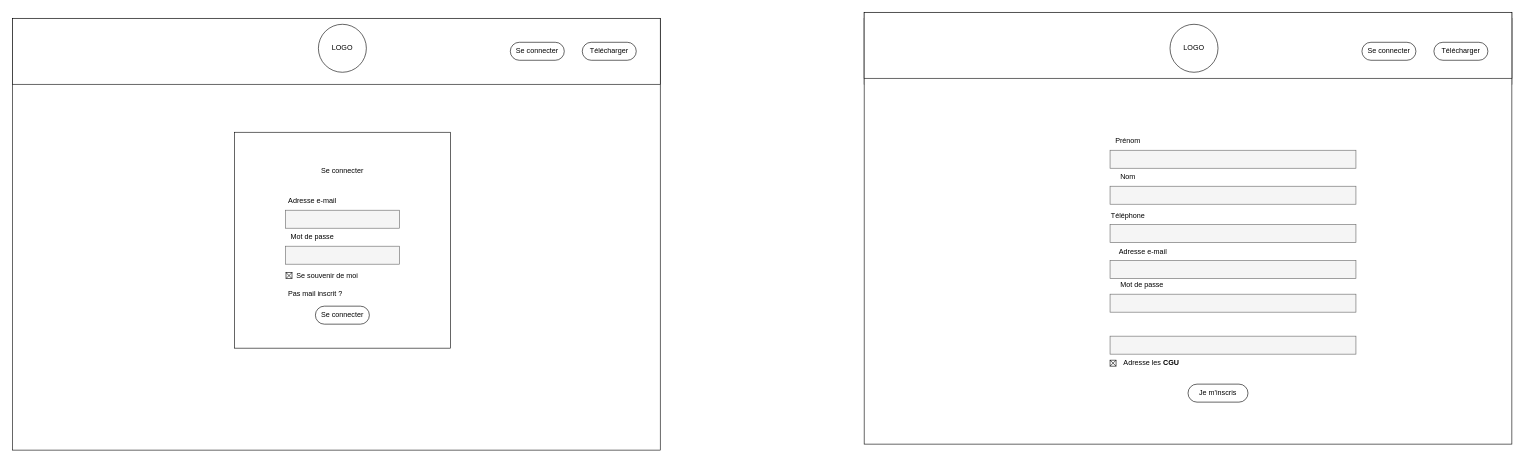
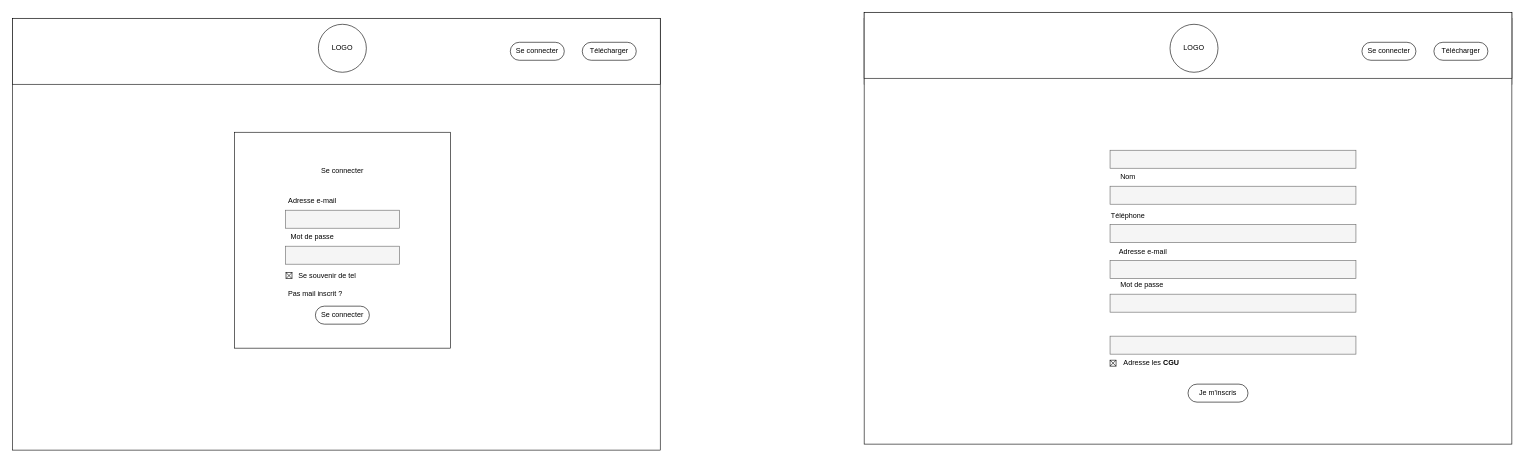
(1128, 141) -> none
(327, 276) -> (327, 276)
